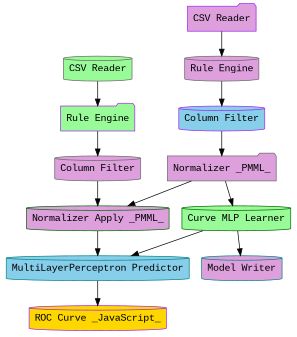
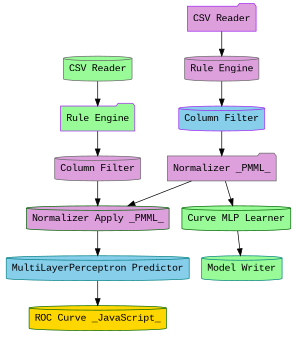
(171, 242) -> none
(242, 268) -> (242, 268)
(98, 318) -> (98, 318)
